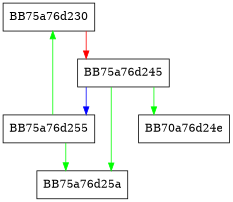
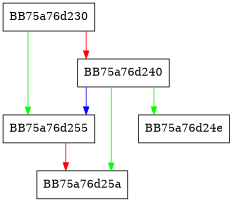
(123, 73) -> (123, 73)
(53, 77) -> (28, 69)
(184, 129) -> (184, 129)
(66, 153) -> (66, 153)
